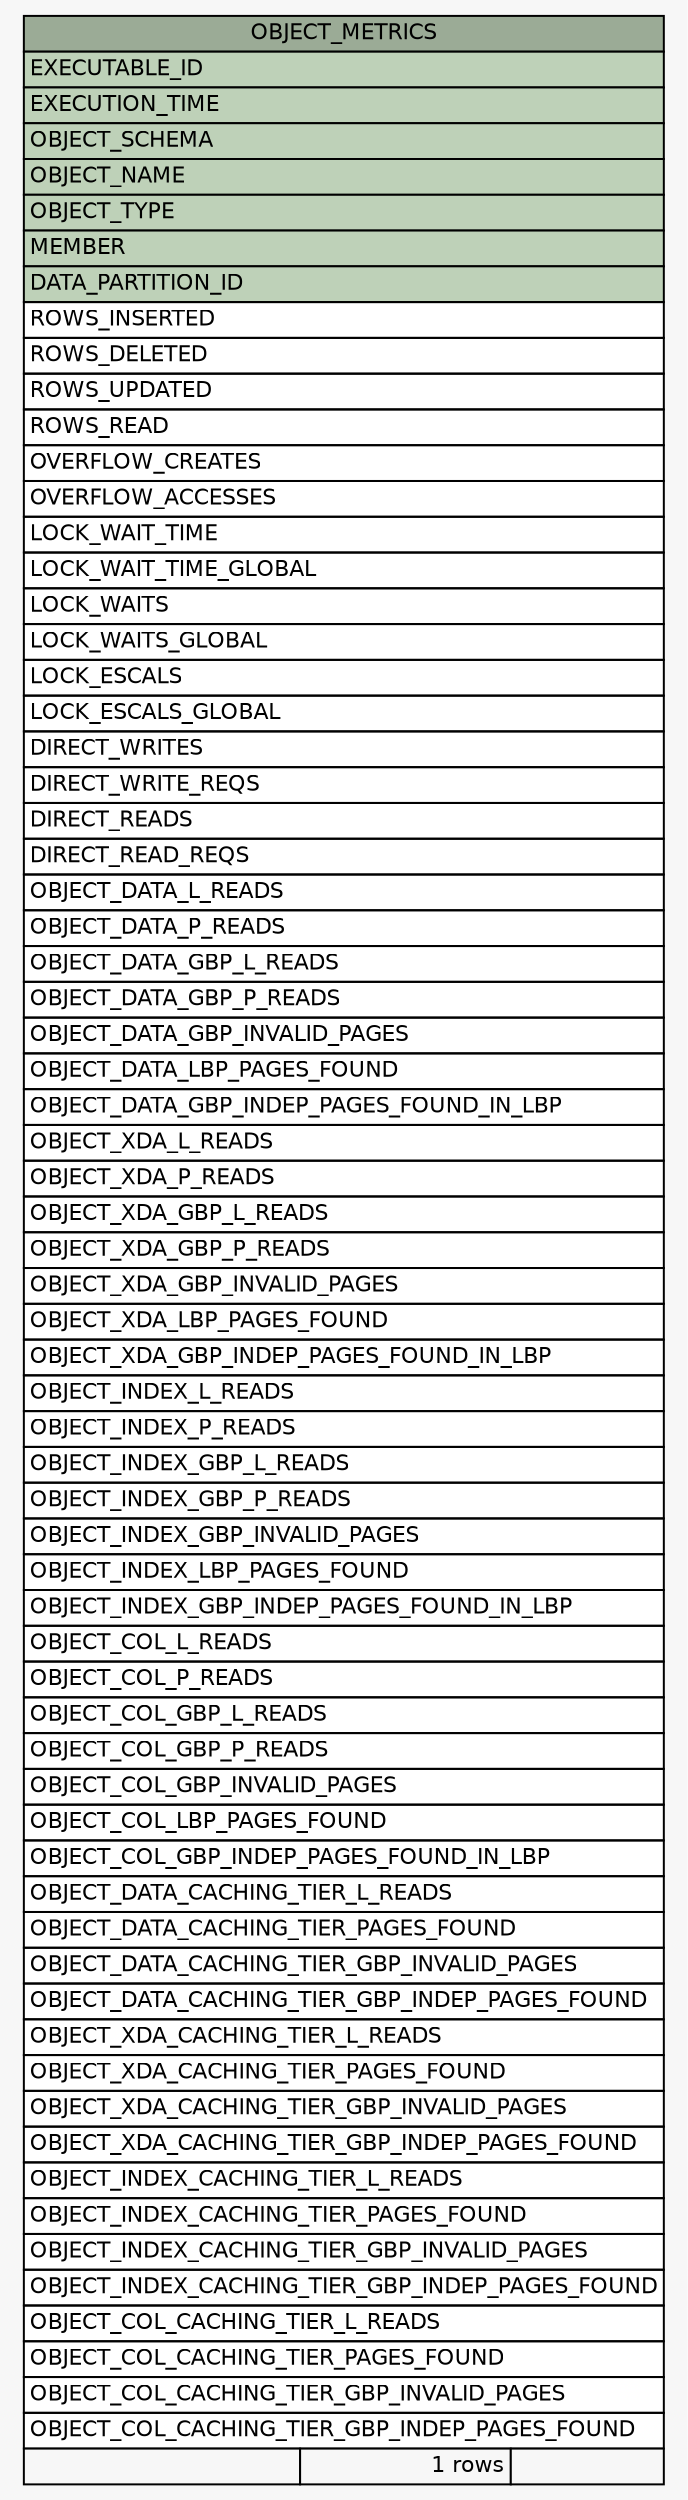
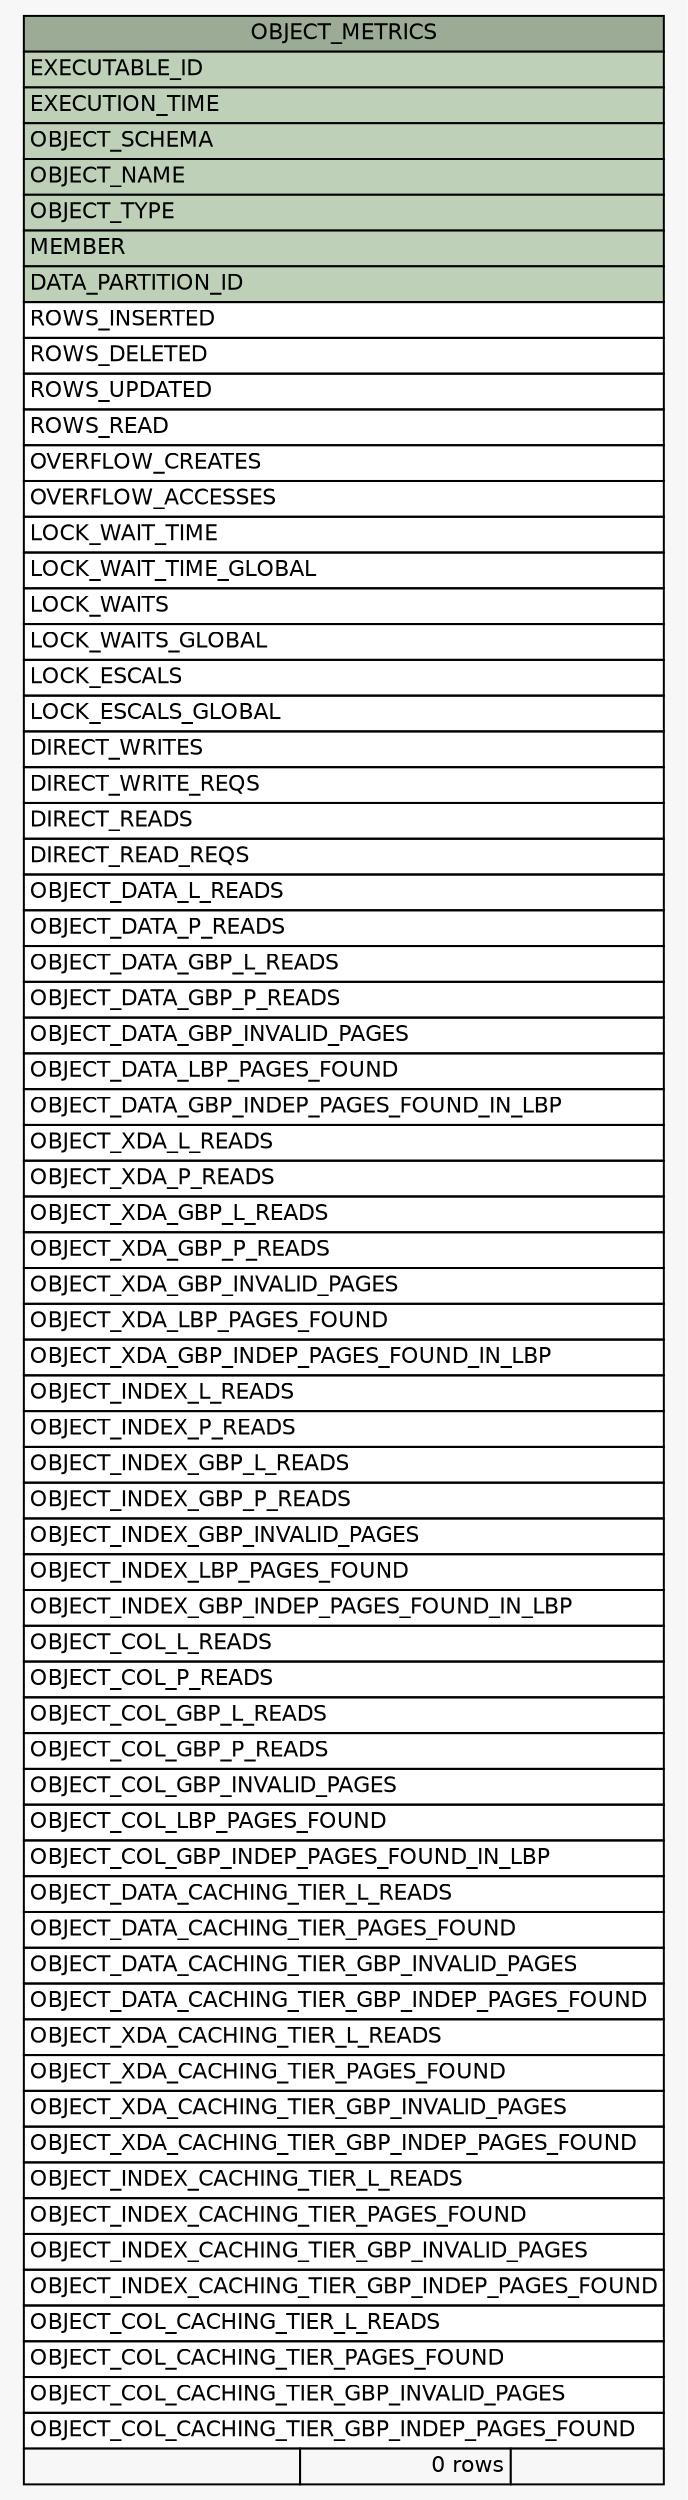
(468, 2465) -> (468, 2465)
